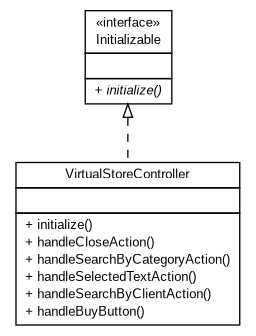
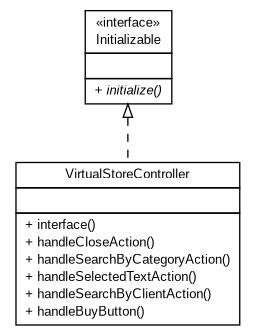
(59, 225) -> (61, 225)
